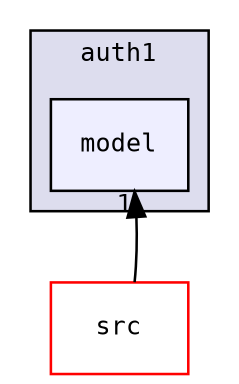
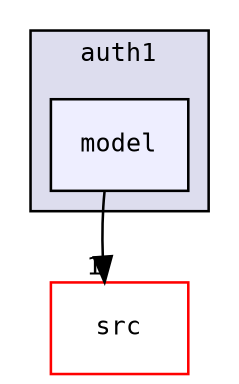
(137, 250) -> (103, 227)
